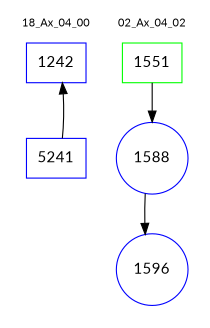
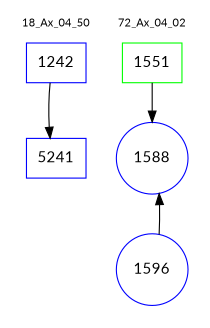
(56, 24) -> (56, 24)
(152, 24) -> (152, 24)
(64, 116) -> (49, 105)
(145, 208) -> (160, 220)
